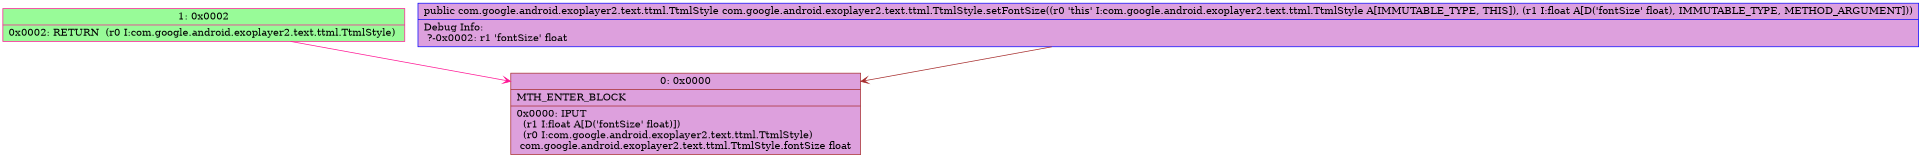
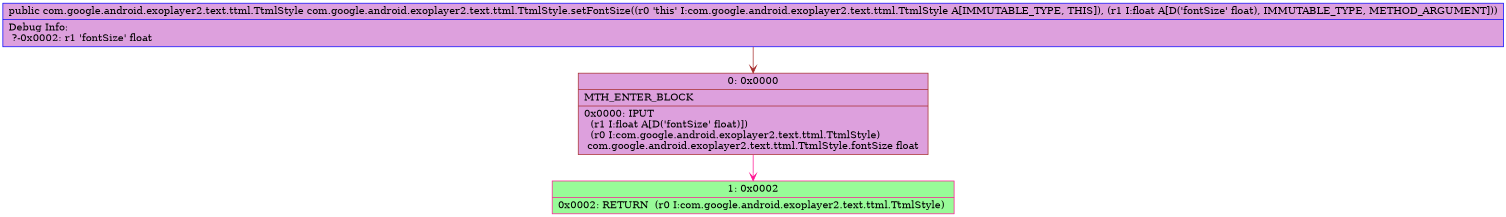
(397, 61) -> (753, 164)
